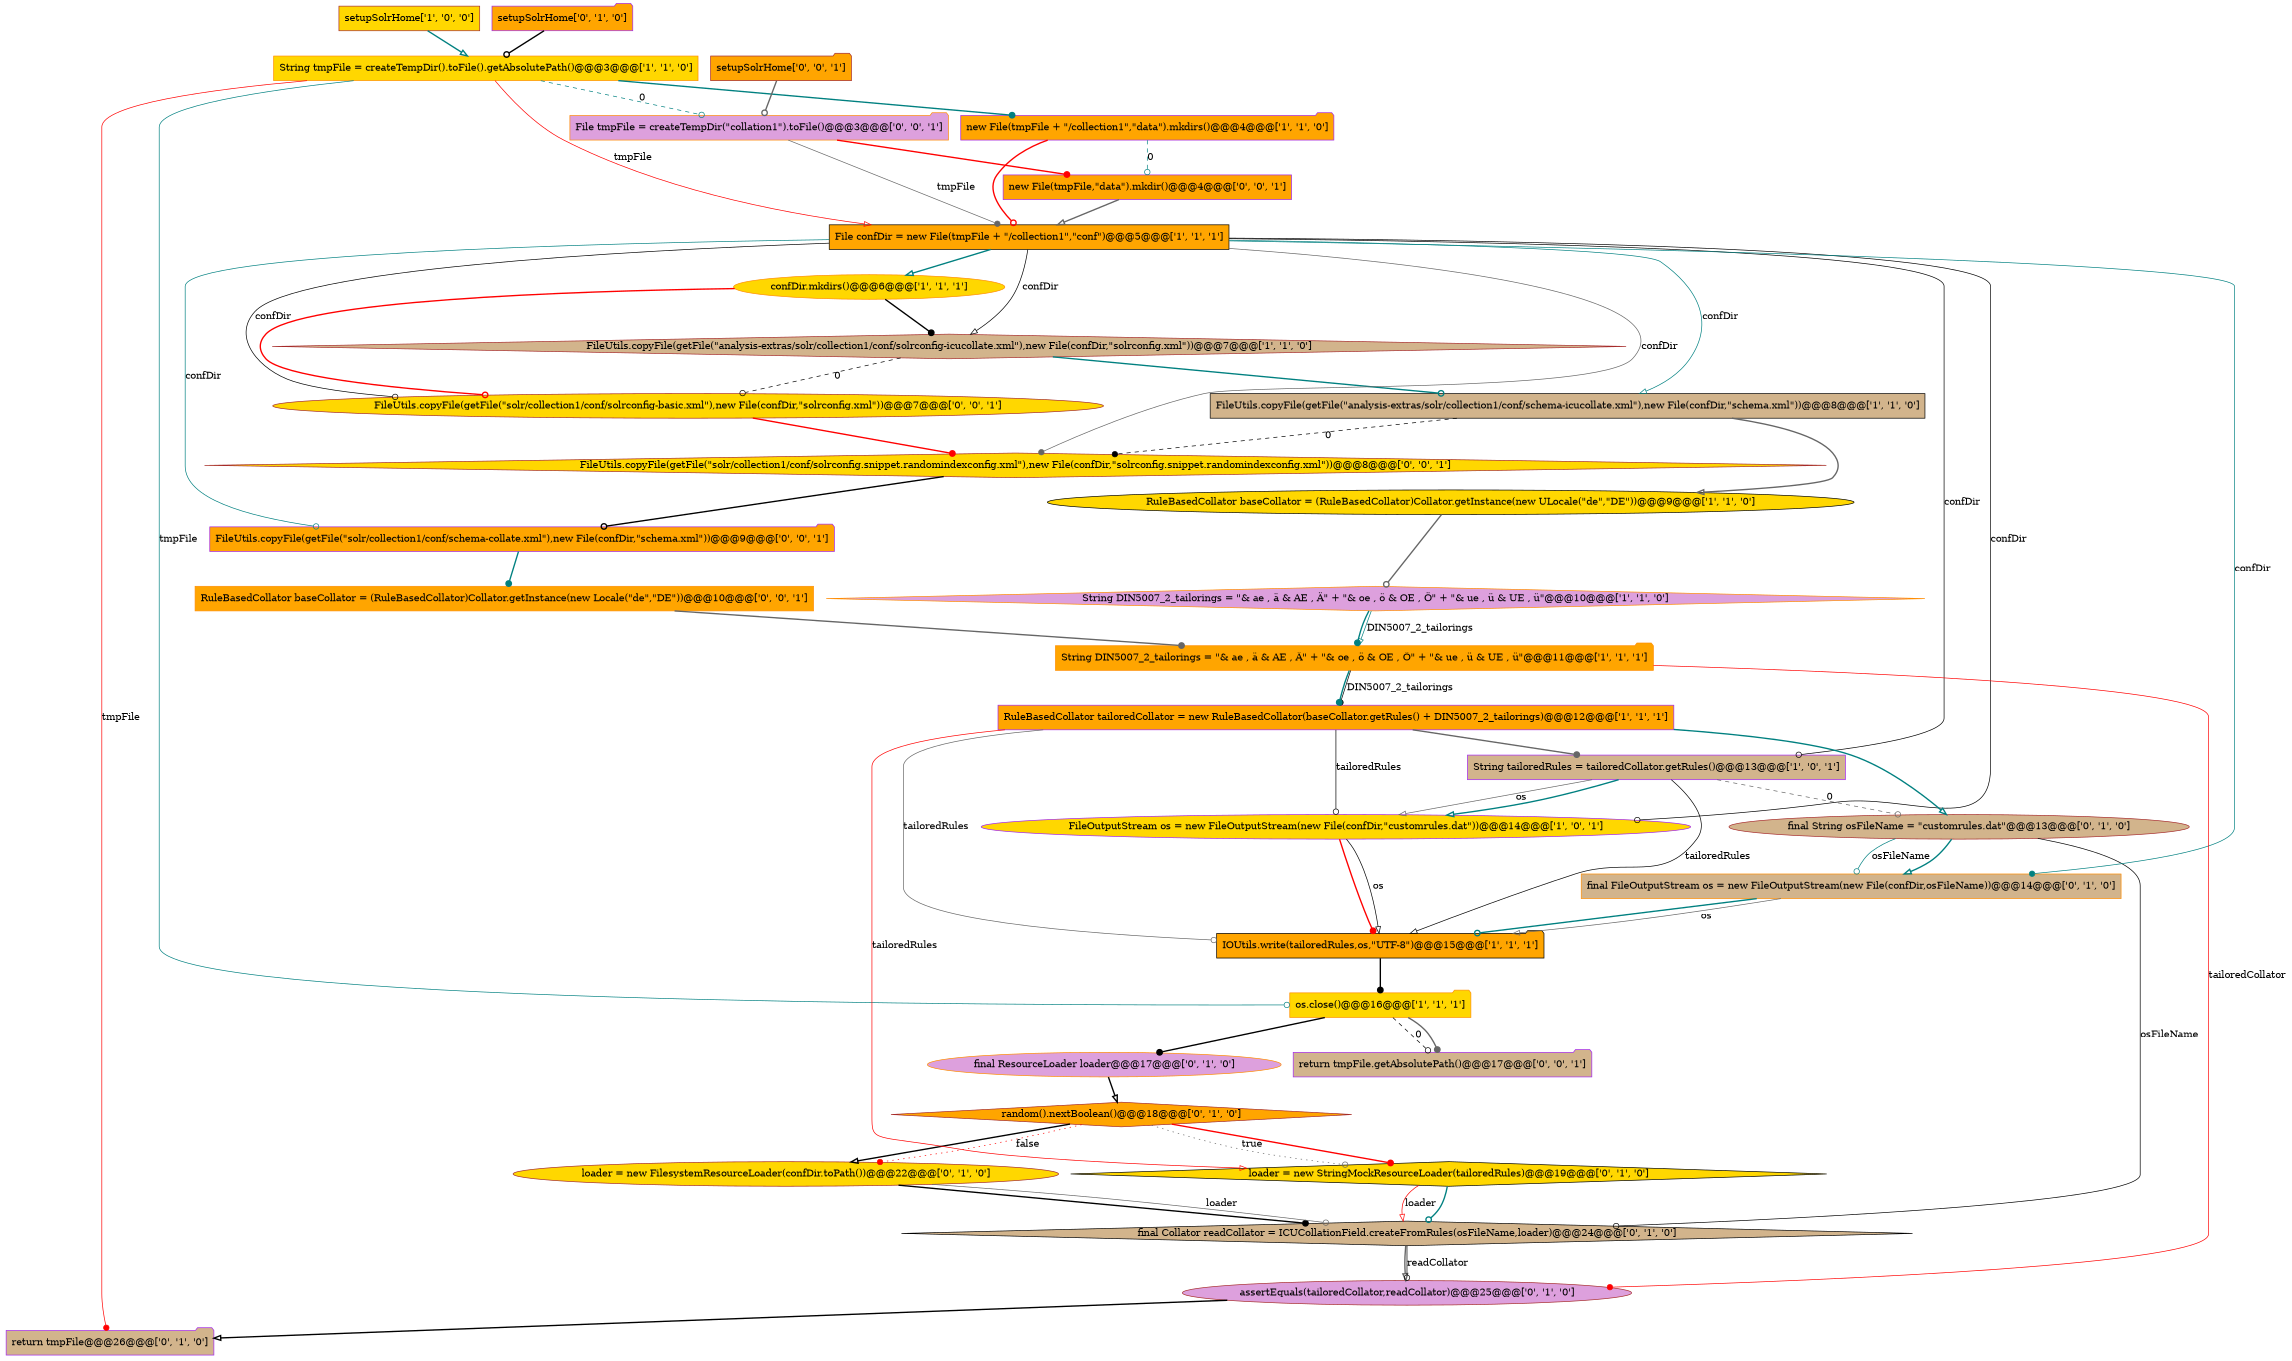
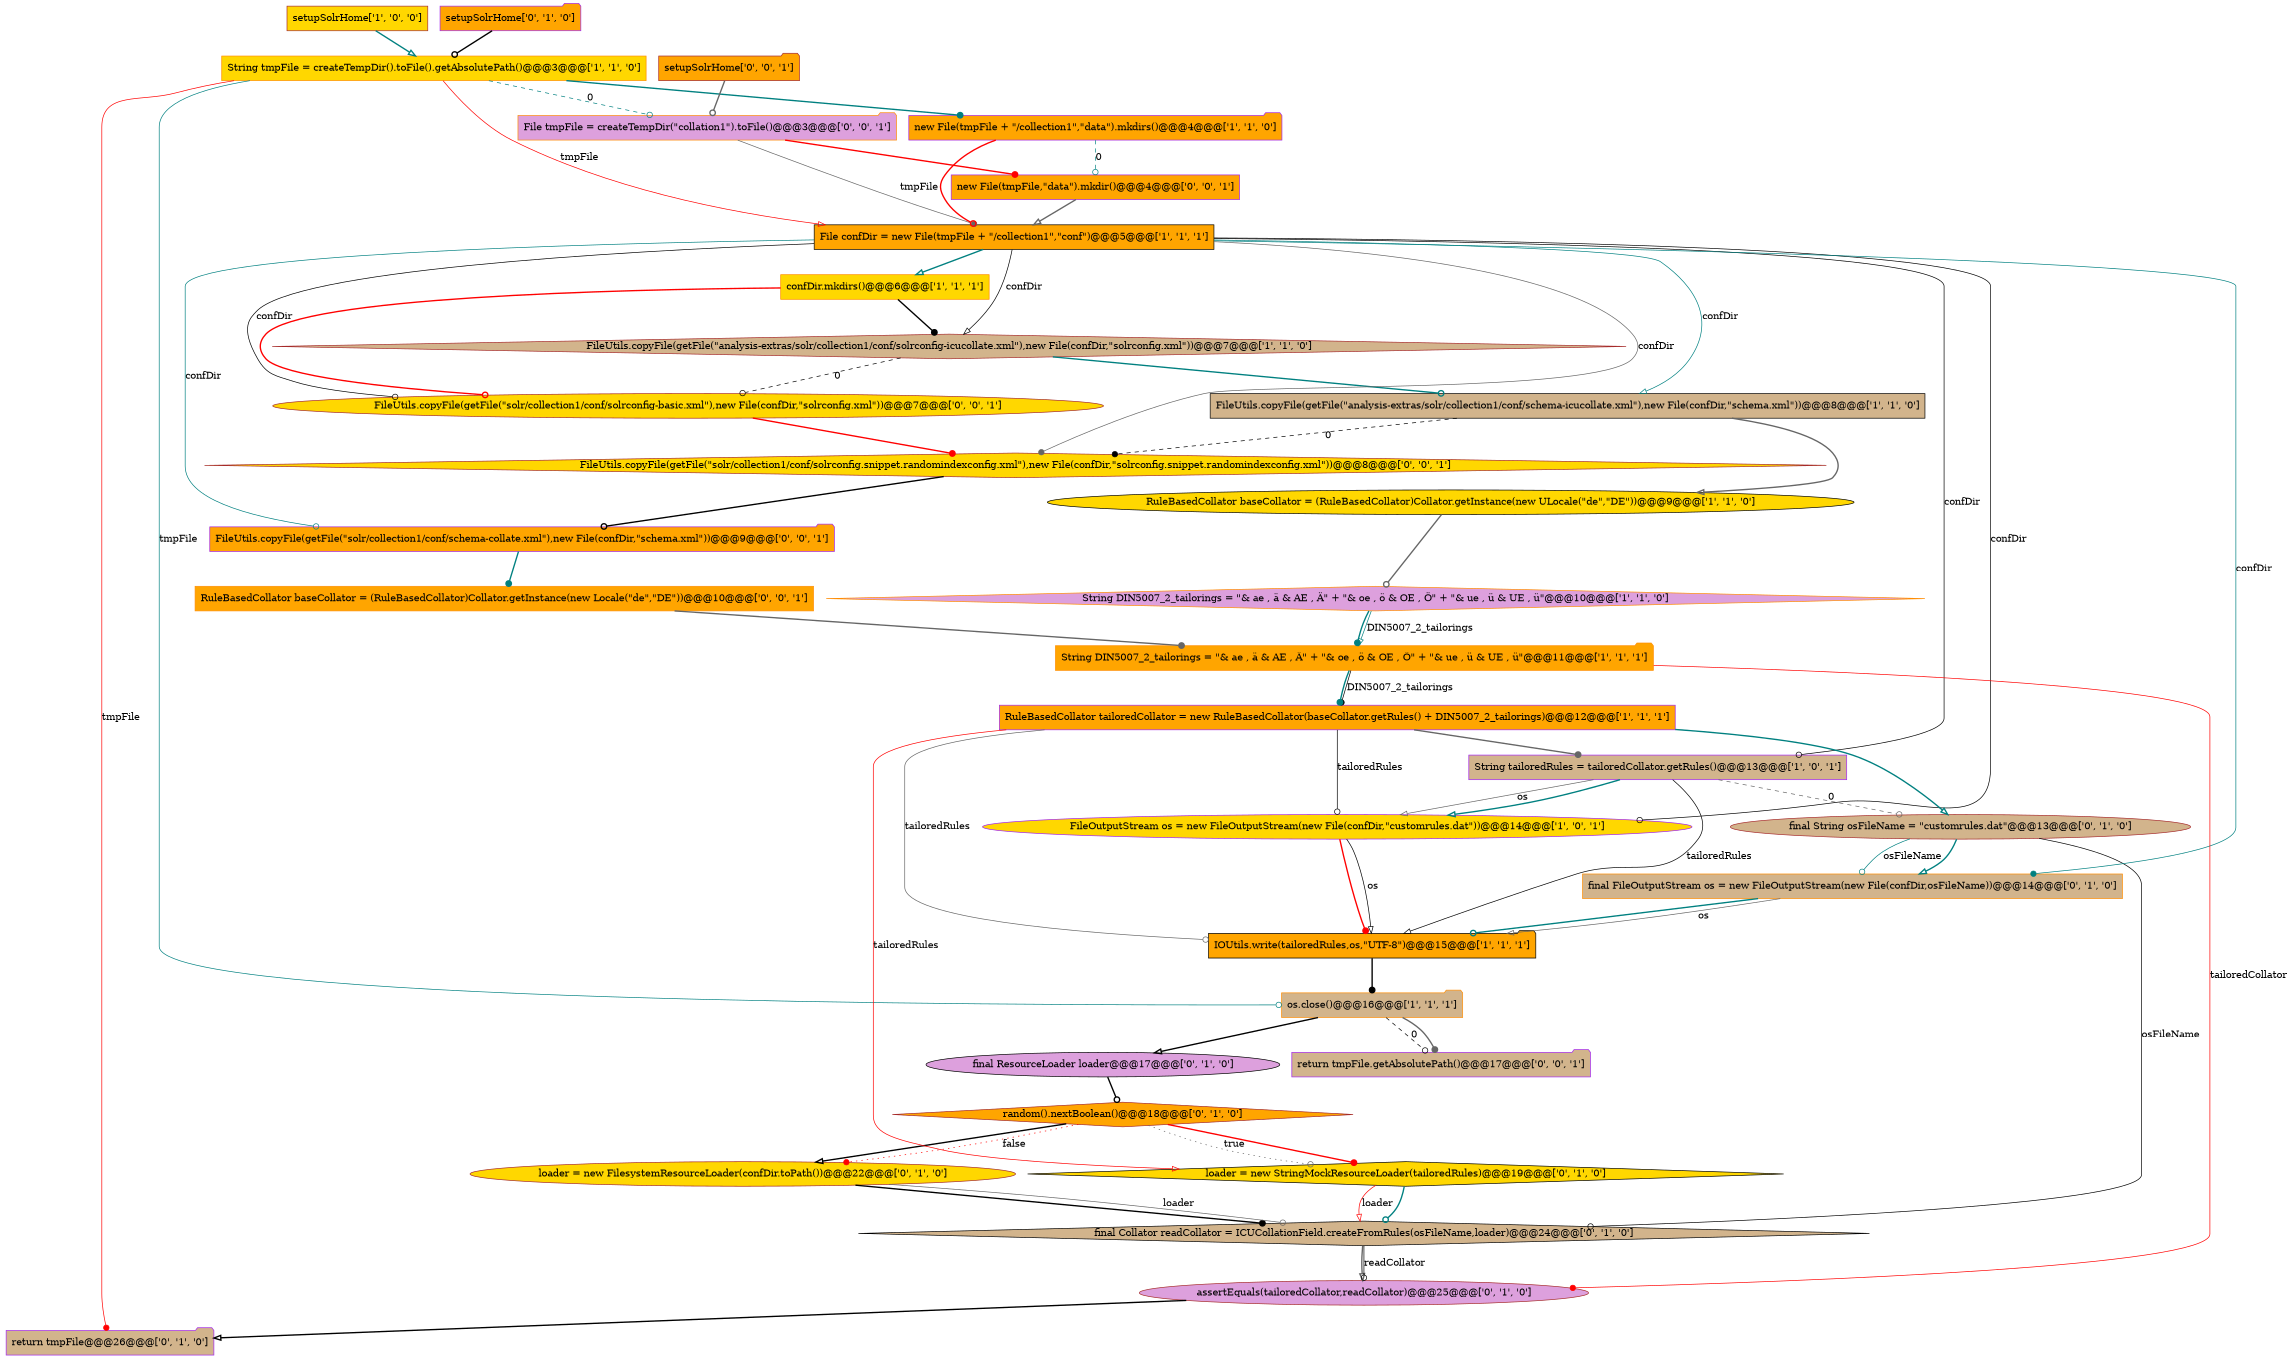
(869, 287) -> (885, 287)
(1380, 1005) -> (1372, 1005)
(1244, 1035) -> (1240, 1034)
(1104, 1065) -> (1103, 1065)
(1112, 1086) -> (1112, 1087)
